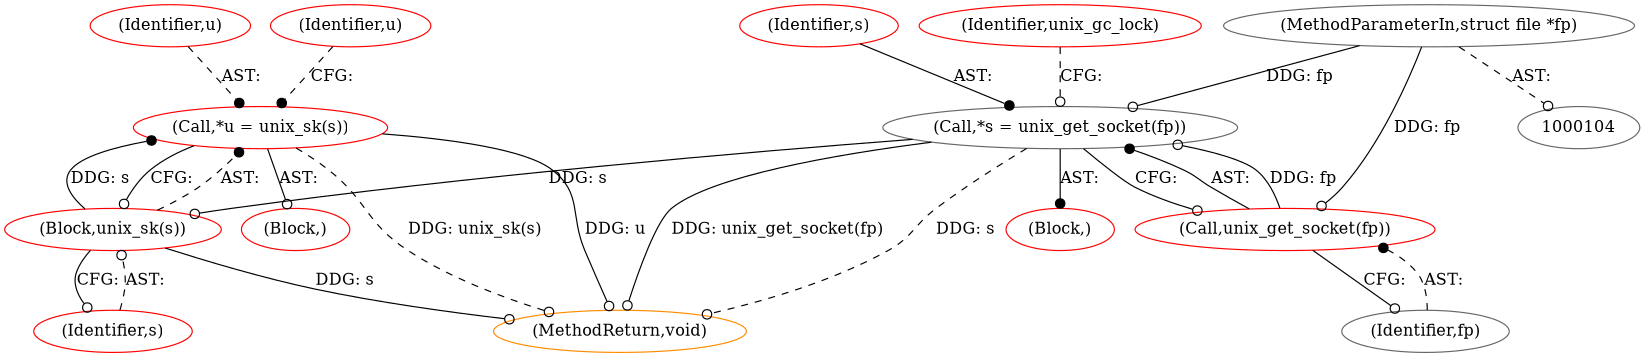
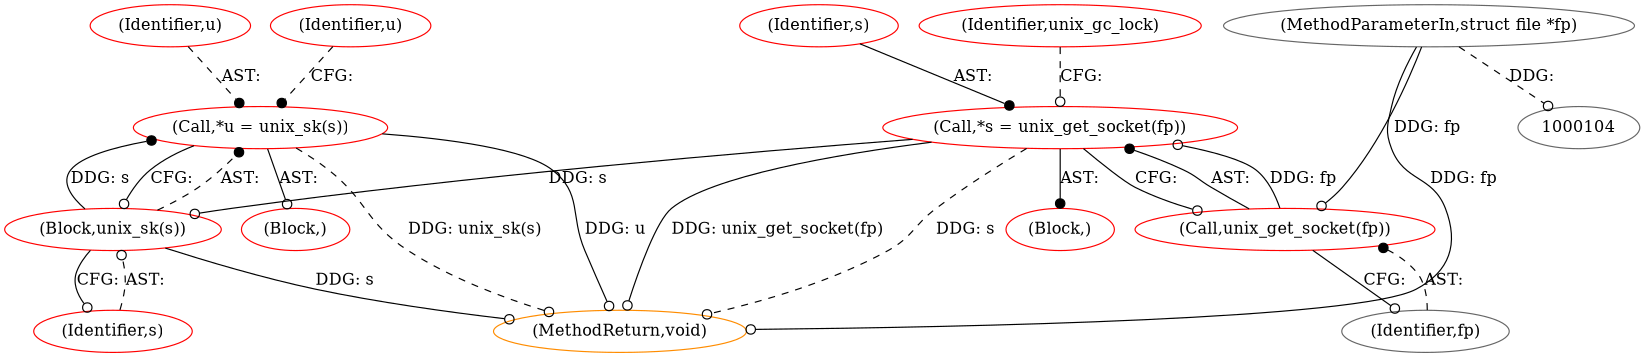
(1248, 76) -> (1230, 315)
(1534, 77) -> (1534, 77)
(1060, 128) -> (1060, 128)
